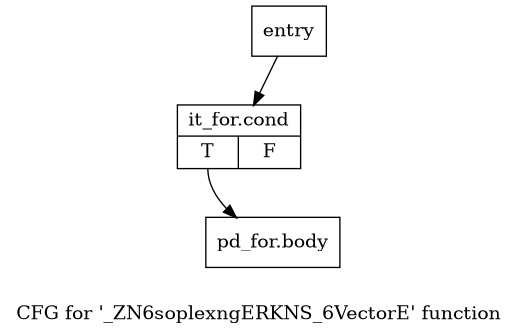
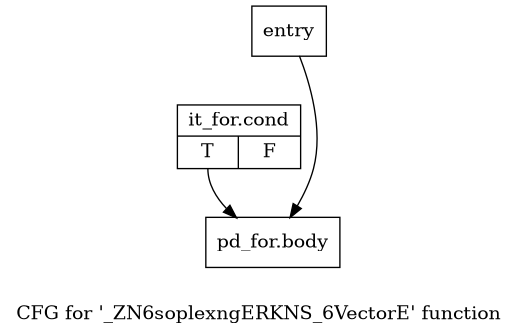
(269, 74) -> (317, 132)
